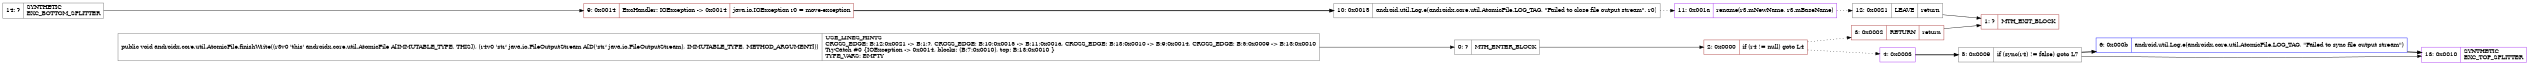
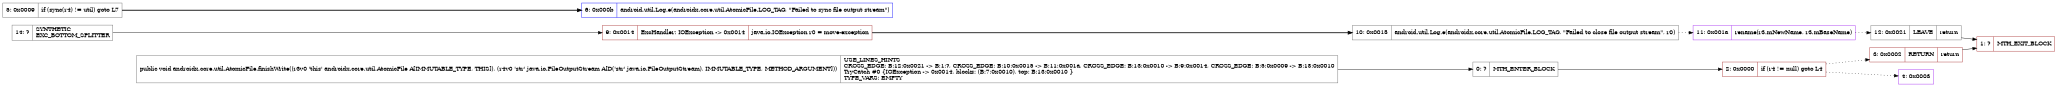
(1935, 55) -> none
(2038, 55) -> (80, 10)
(2474, 55) -> none
